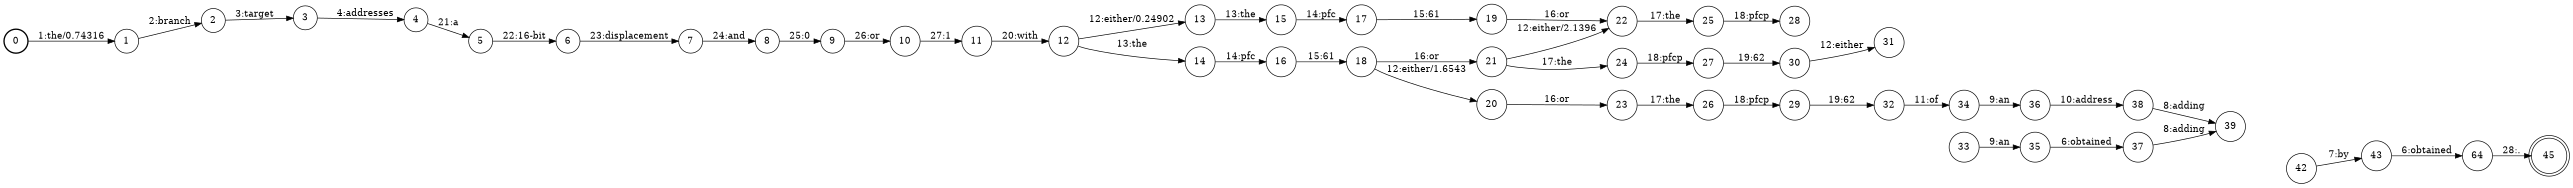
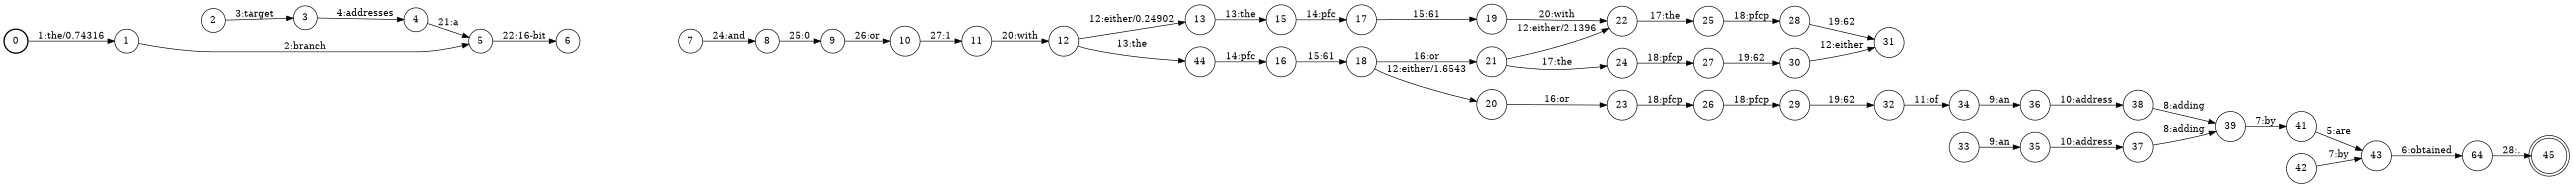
(1557, 15) -> (1557, 15)
none -> (1839, 31)
(167, 32) -> (300, 52)
(626, 41) -> none
(1200, 62) -> (1200, 62)
(1665, 100) -> (1665, 100)
none -> (2301, 126)
(2087, 142) -> (2087, 142)
